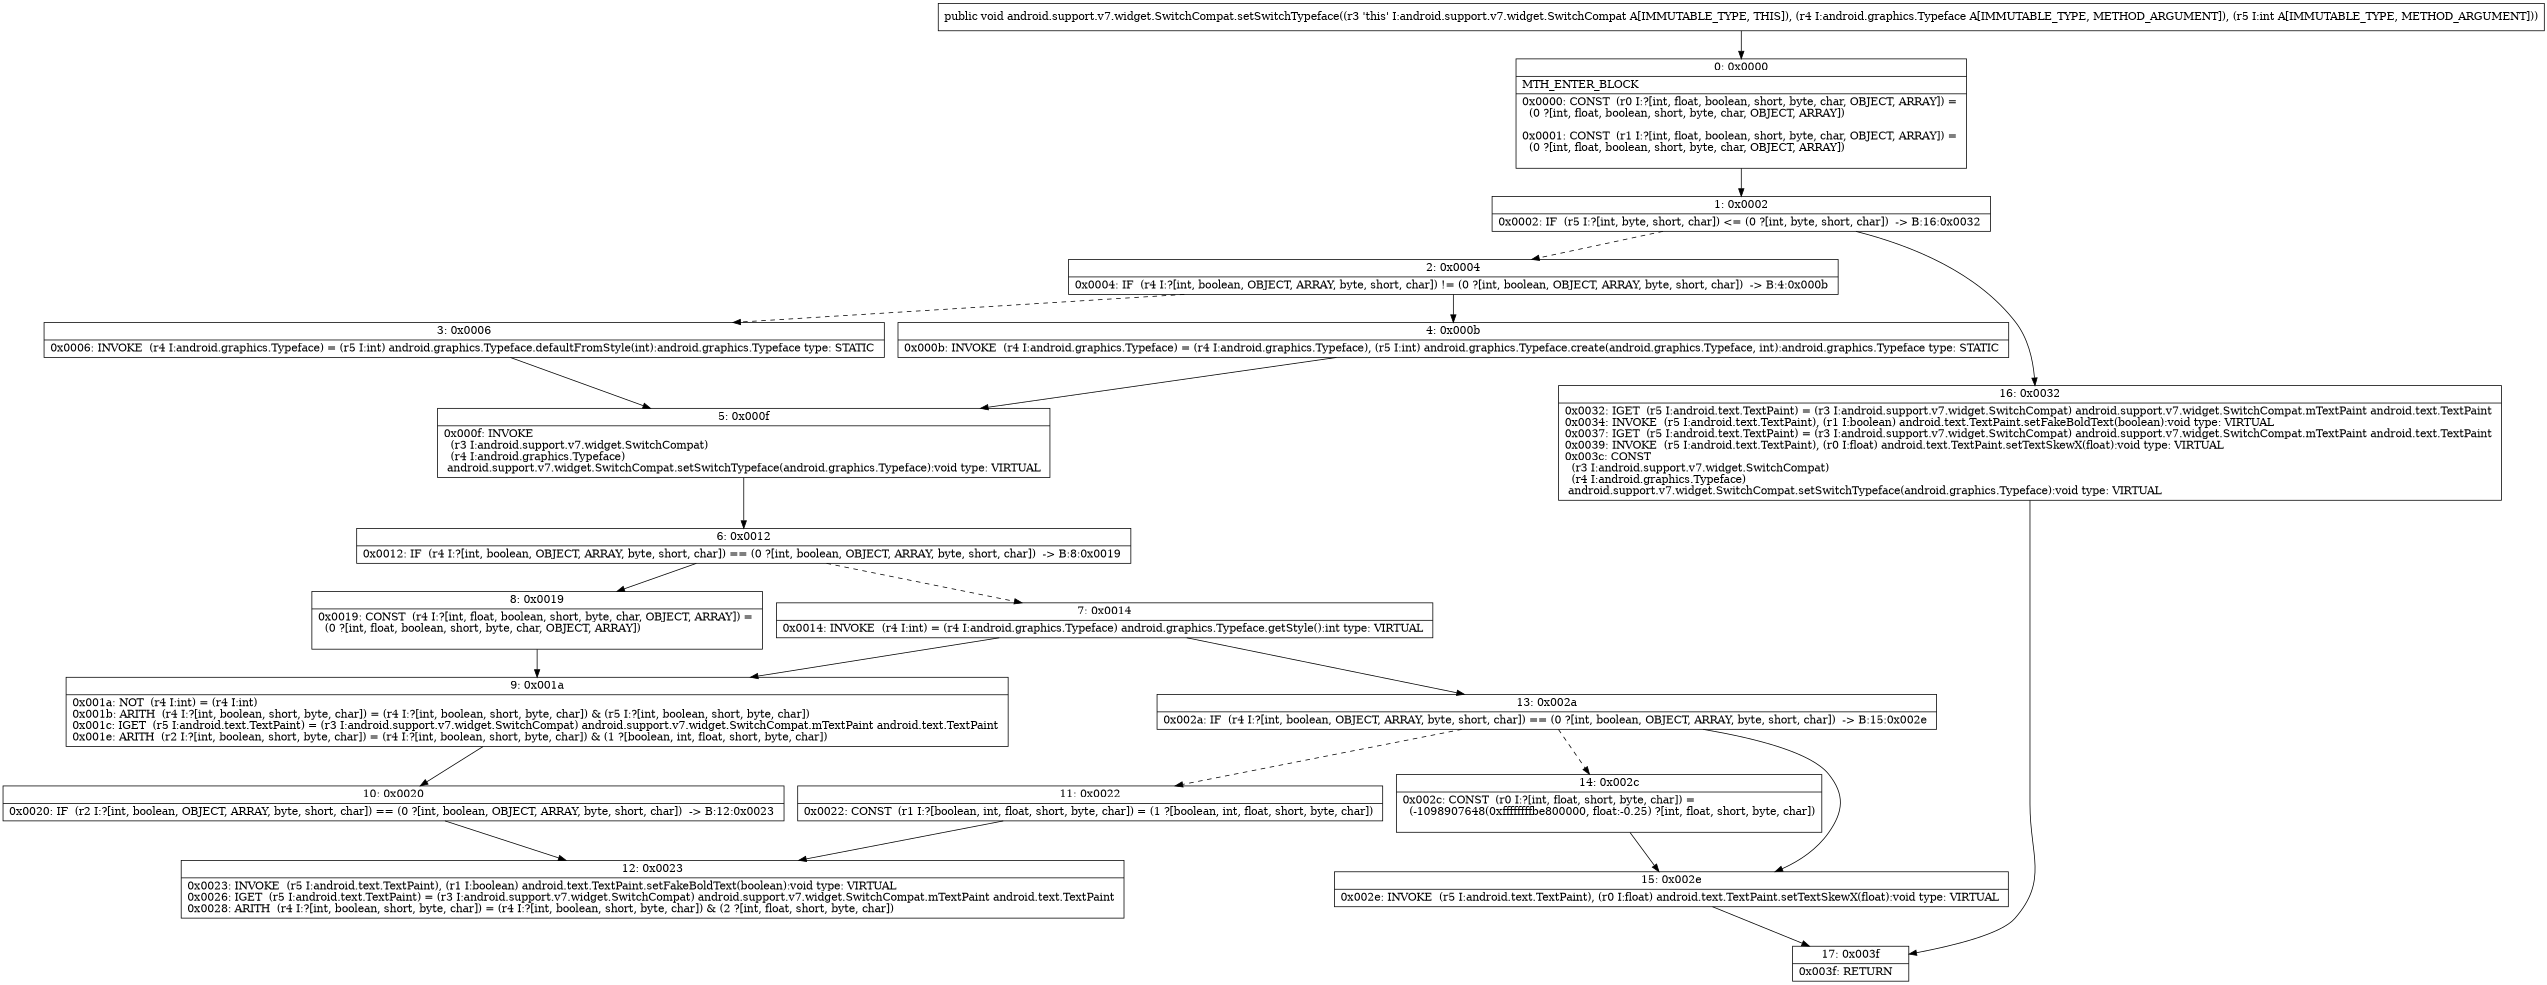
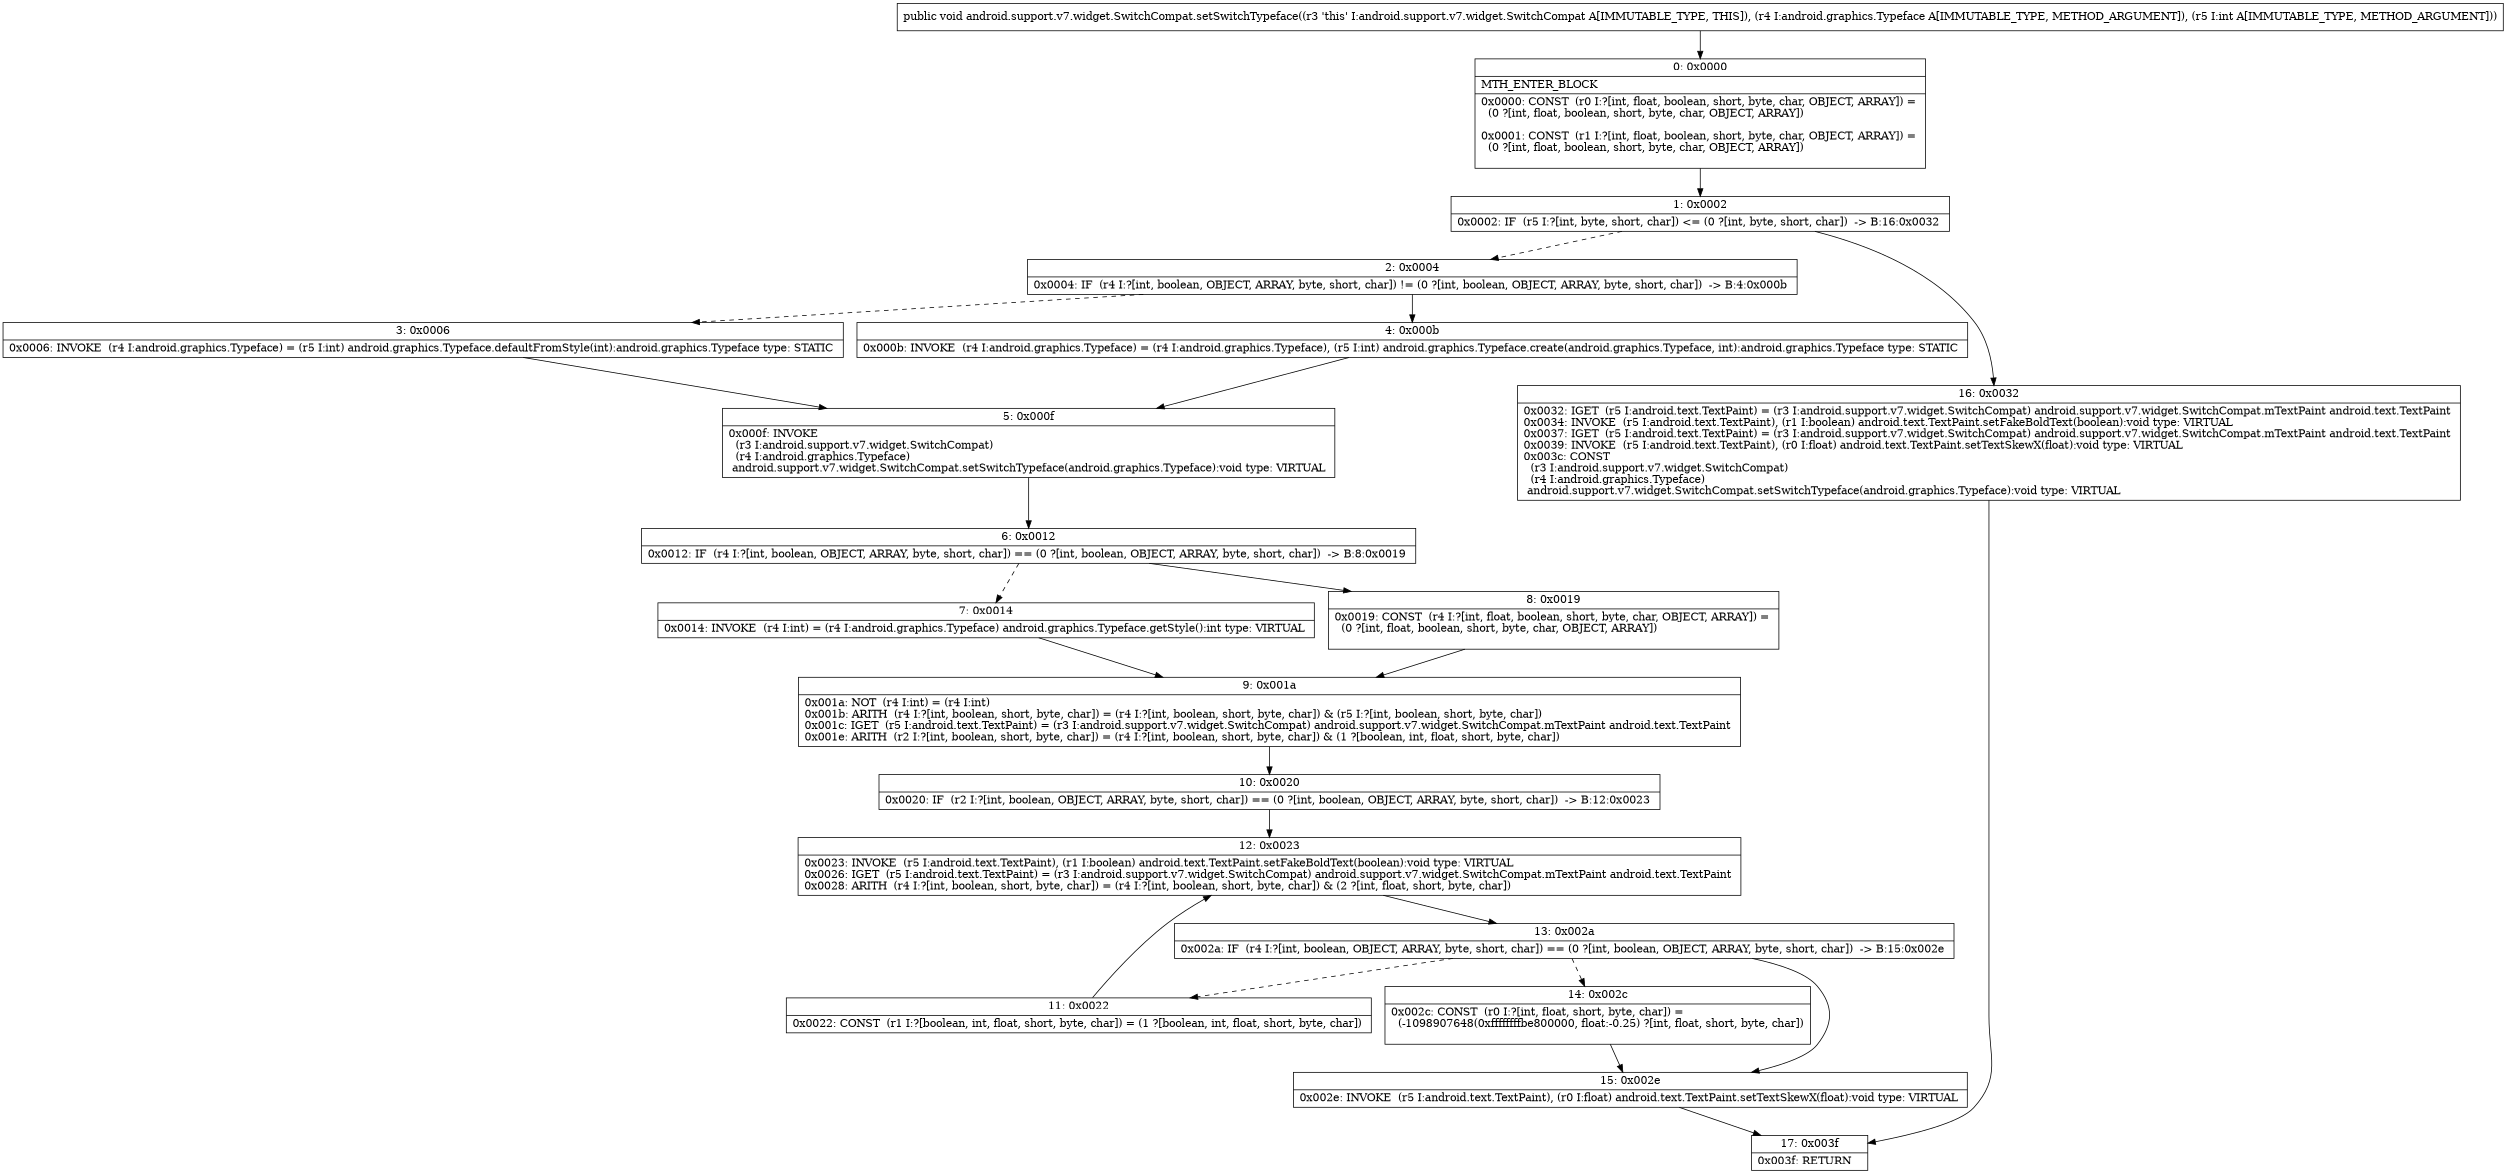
(1322, 665) -> (1436, 908)
